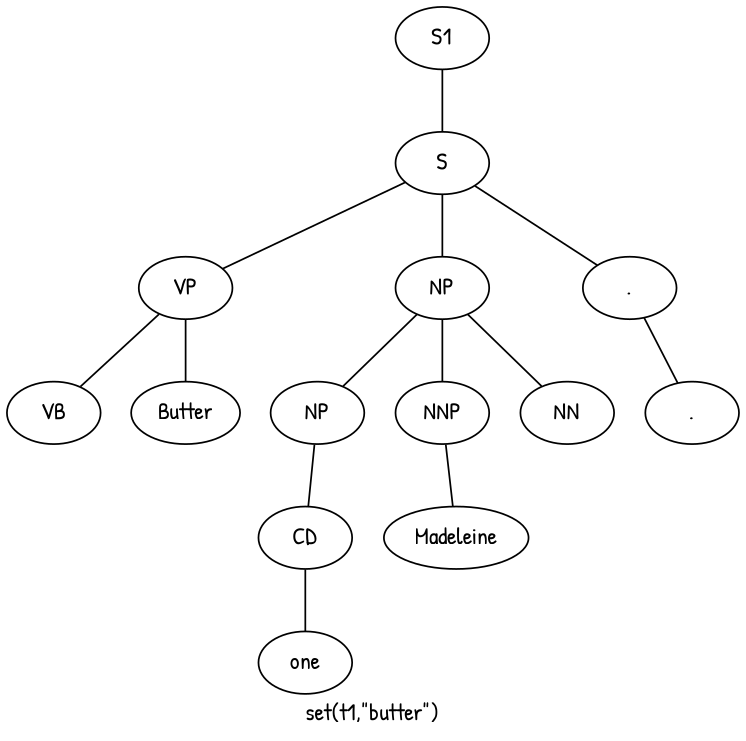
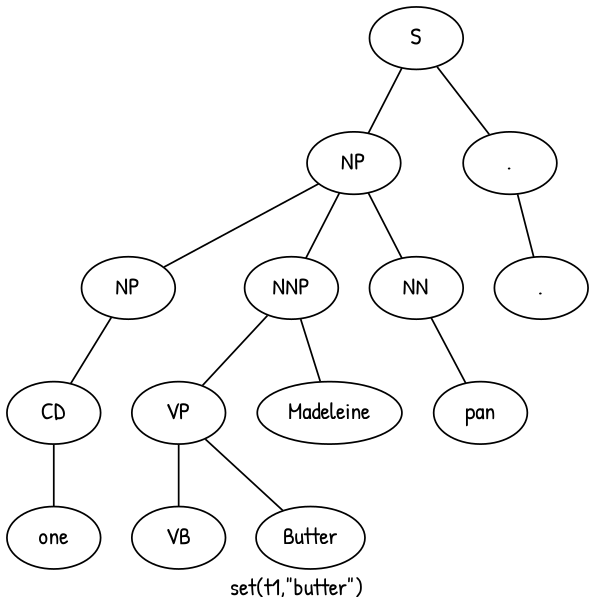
(442, 38) -> none
(314, 226) -> (235, 350)
none -> (481, 413)
